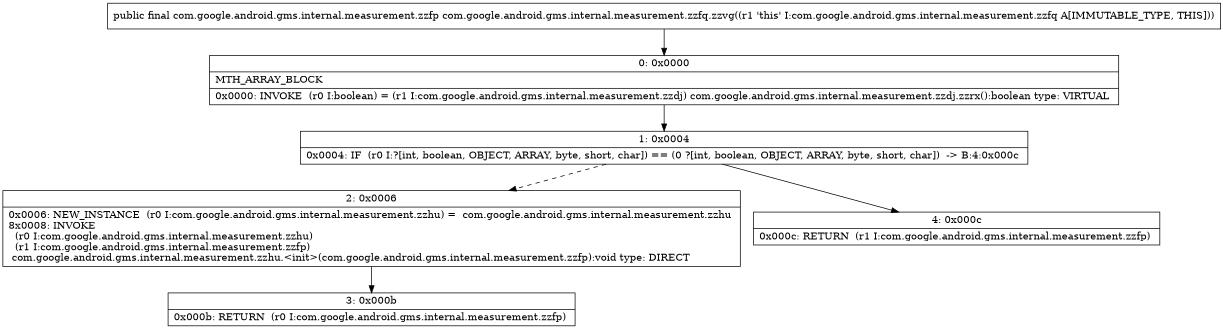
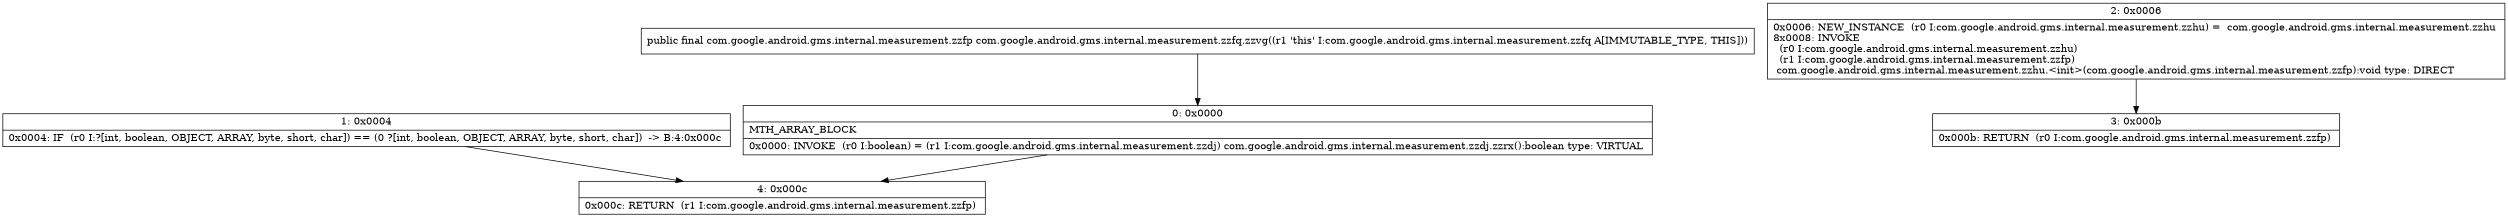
(664, 114) -> (968, 168)
(561, 176) -> none
